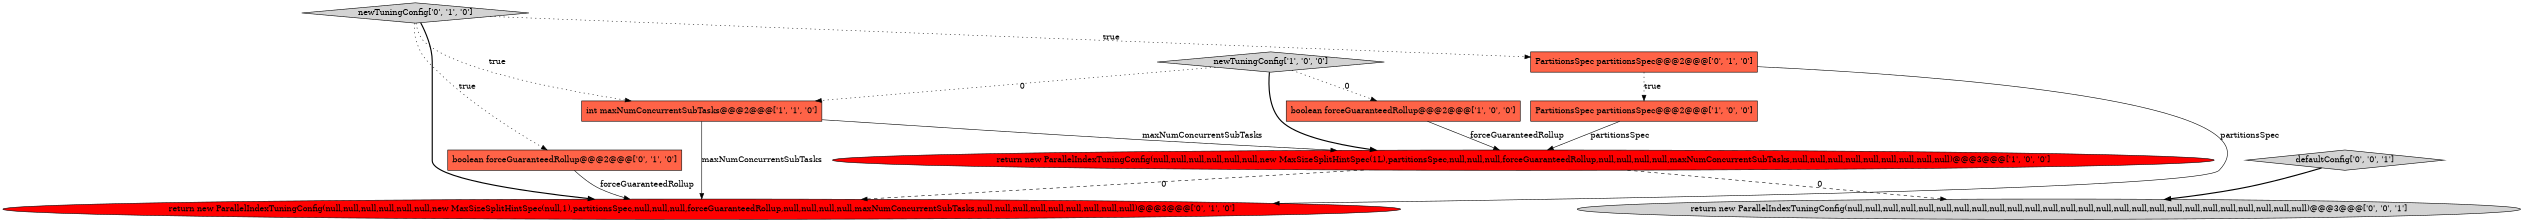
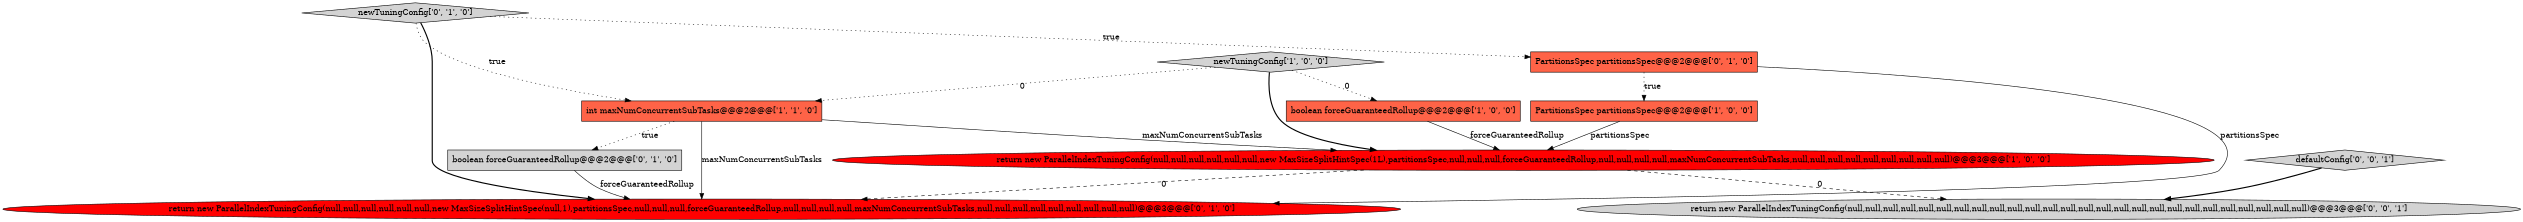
(465, 96) -> (636, 135)
(565, 160) -> (565, 160)
